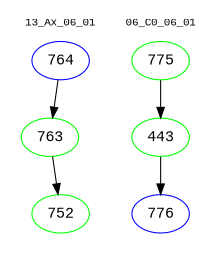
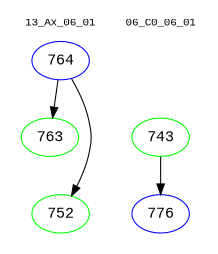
(161, 61) -> none
(161, 137) -> (161, 137)
(55, 170) -> (91, 132)
